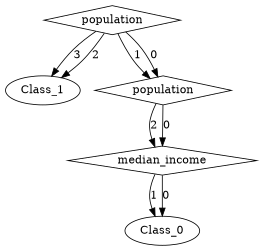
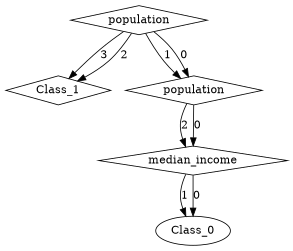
(43, 90) -> (58, 90)
